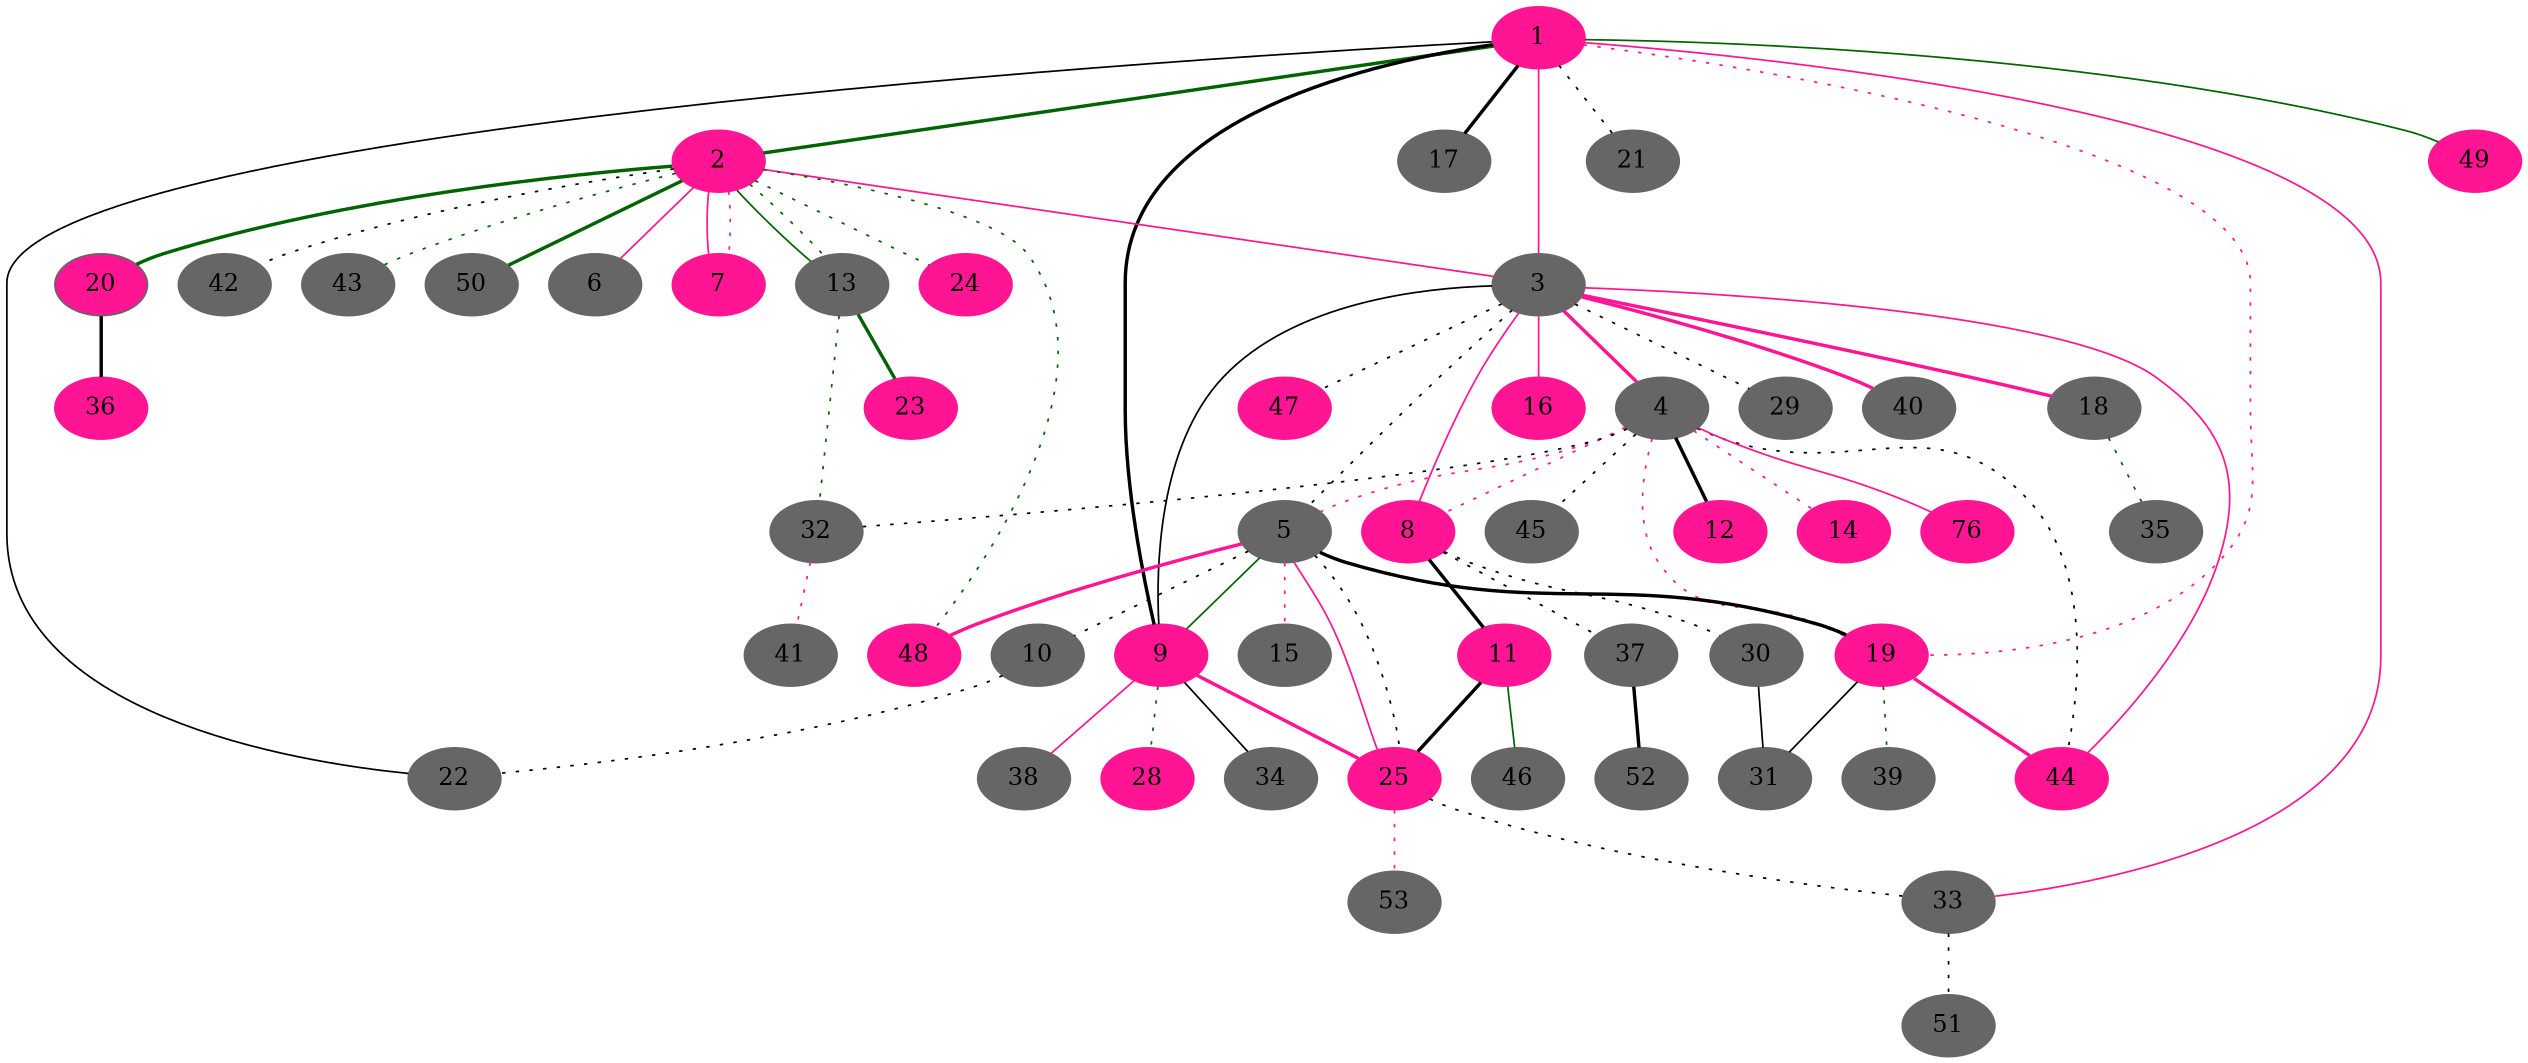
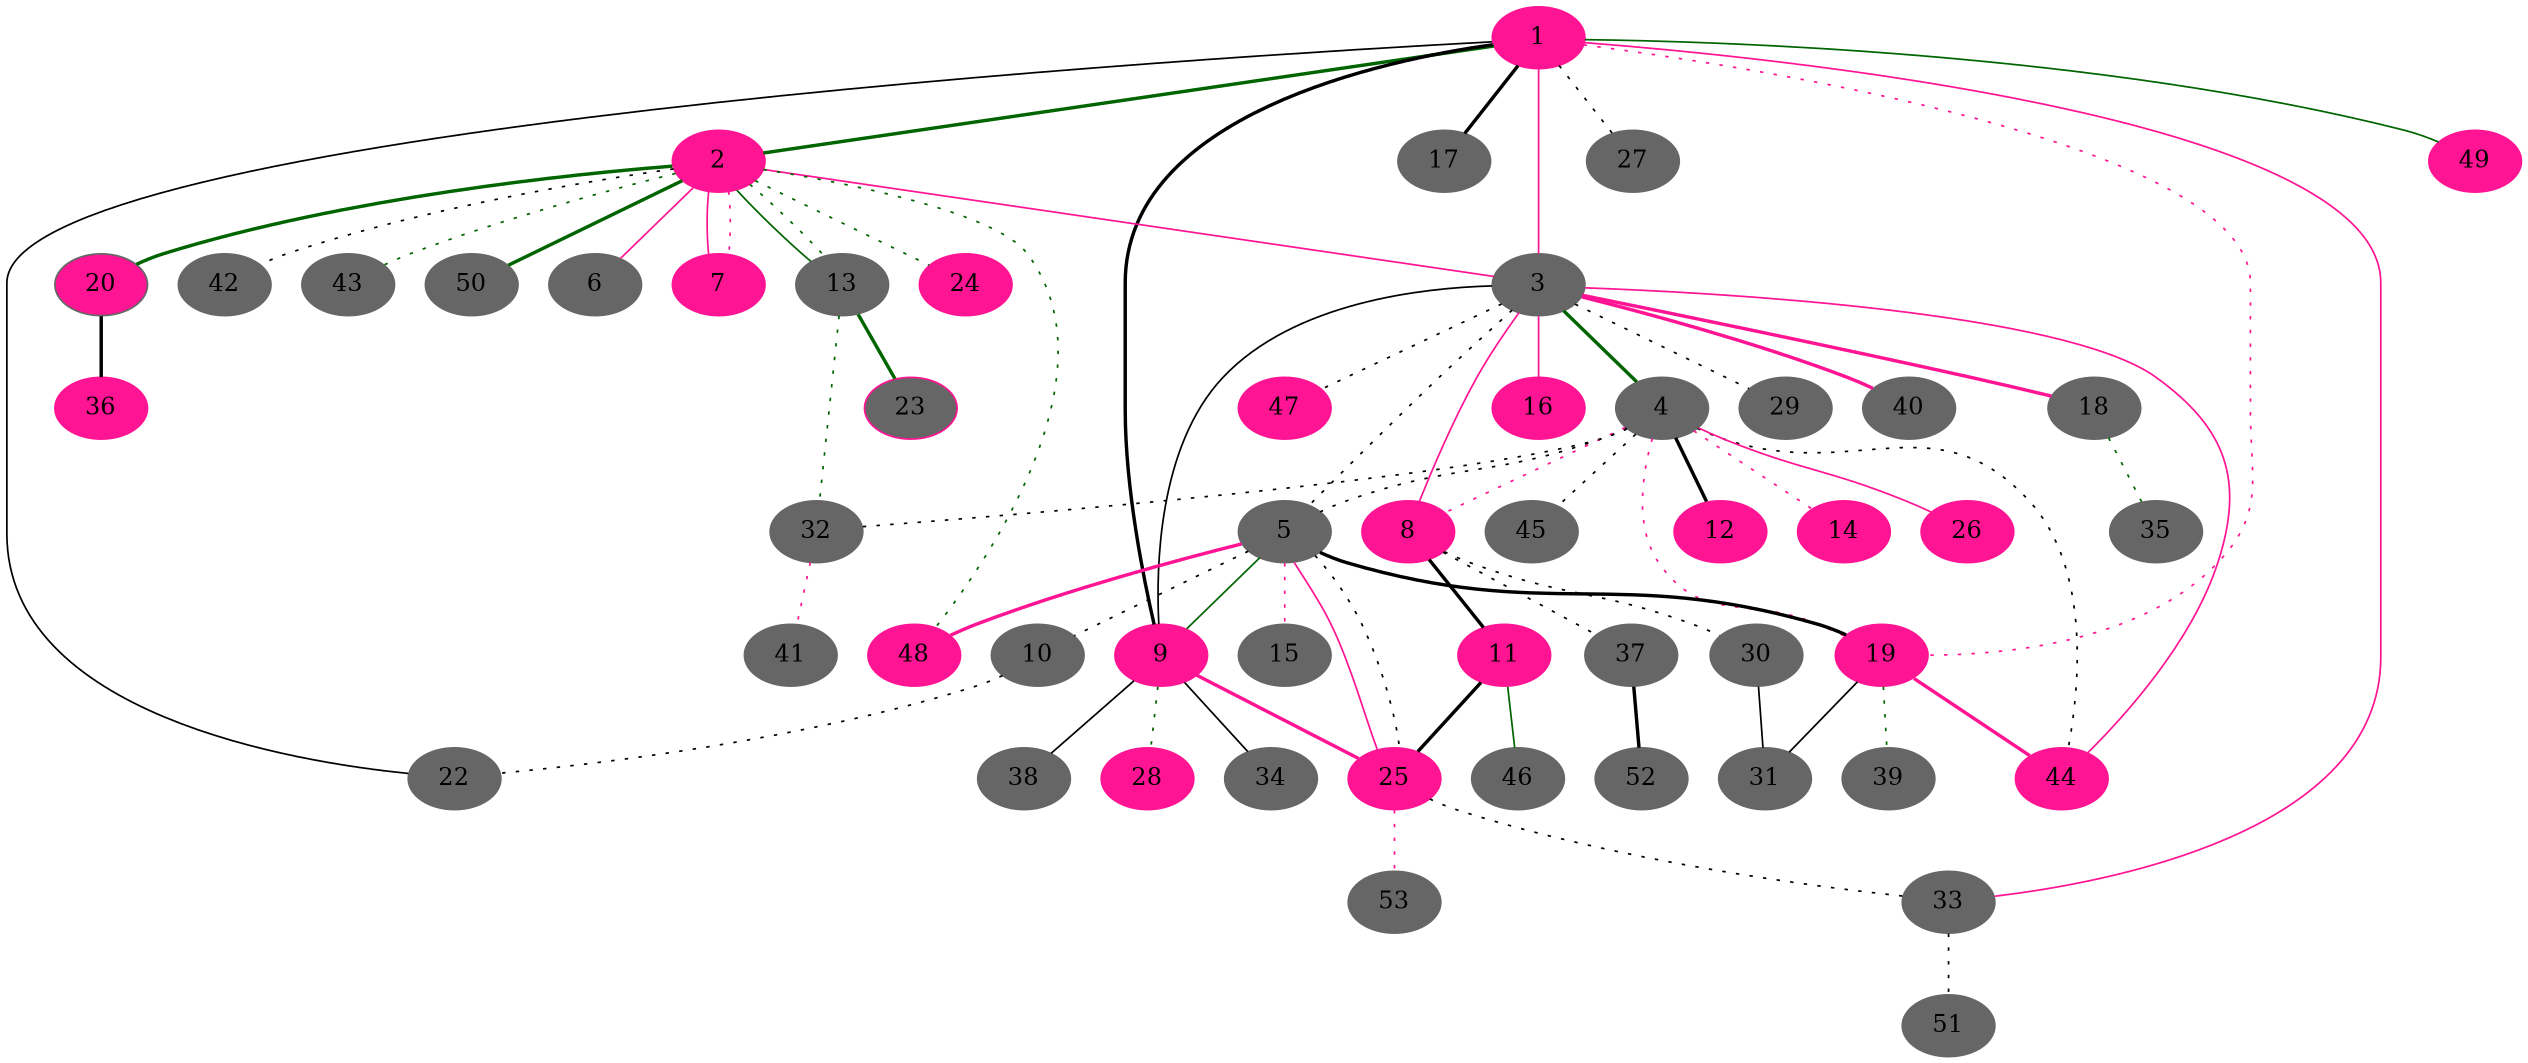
(1633, 161) -> (1633, 161)
(1600, 346) -> (1600, 346)
(911, 408) -> (911, 408)
(1395, 486) -> (1395, 486)
(1967, 532) -> (1967, 532)
(1093, 717) -> (1093, 717)
